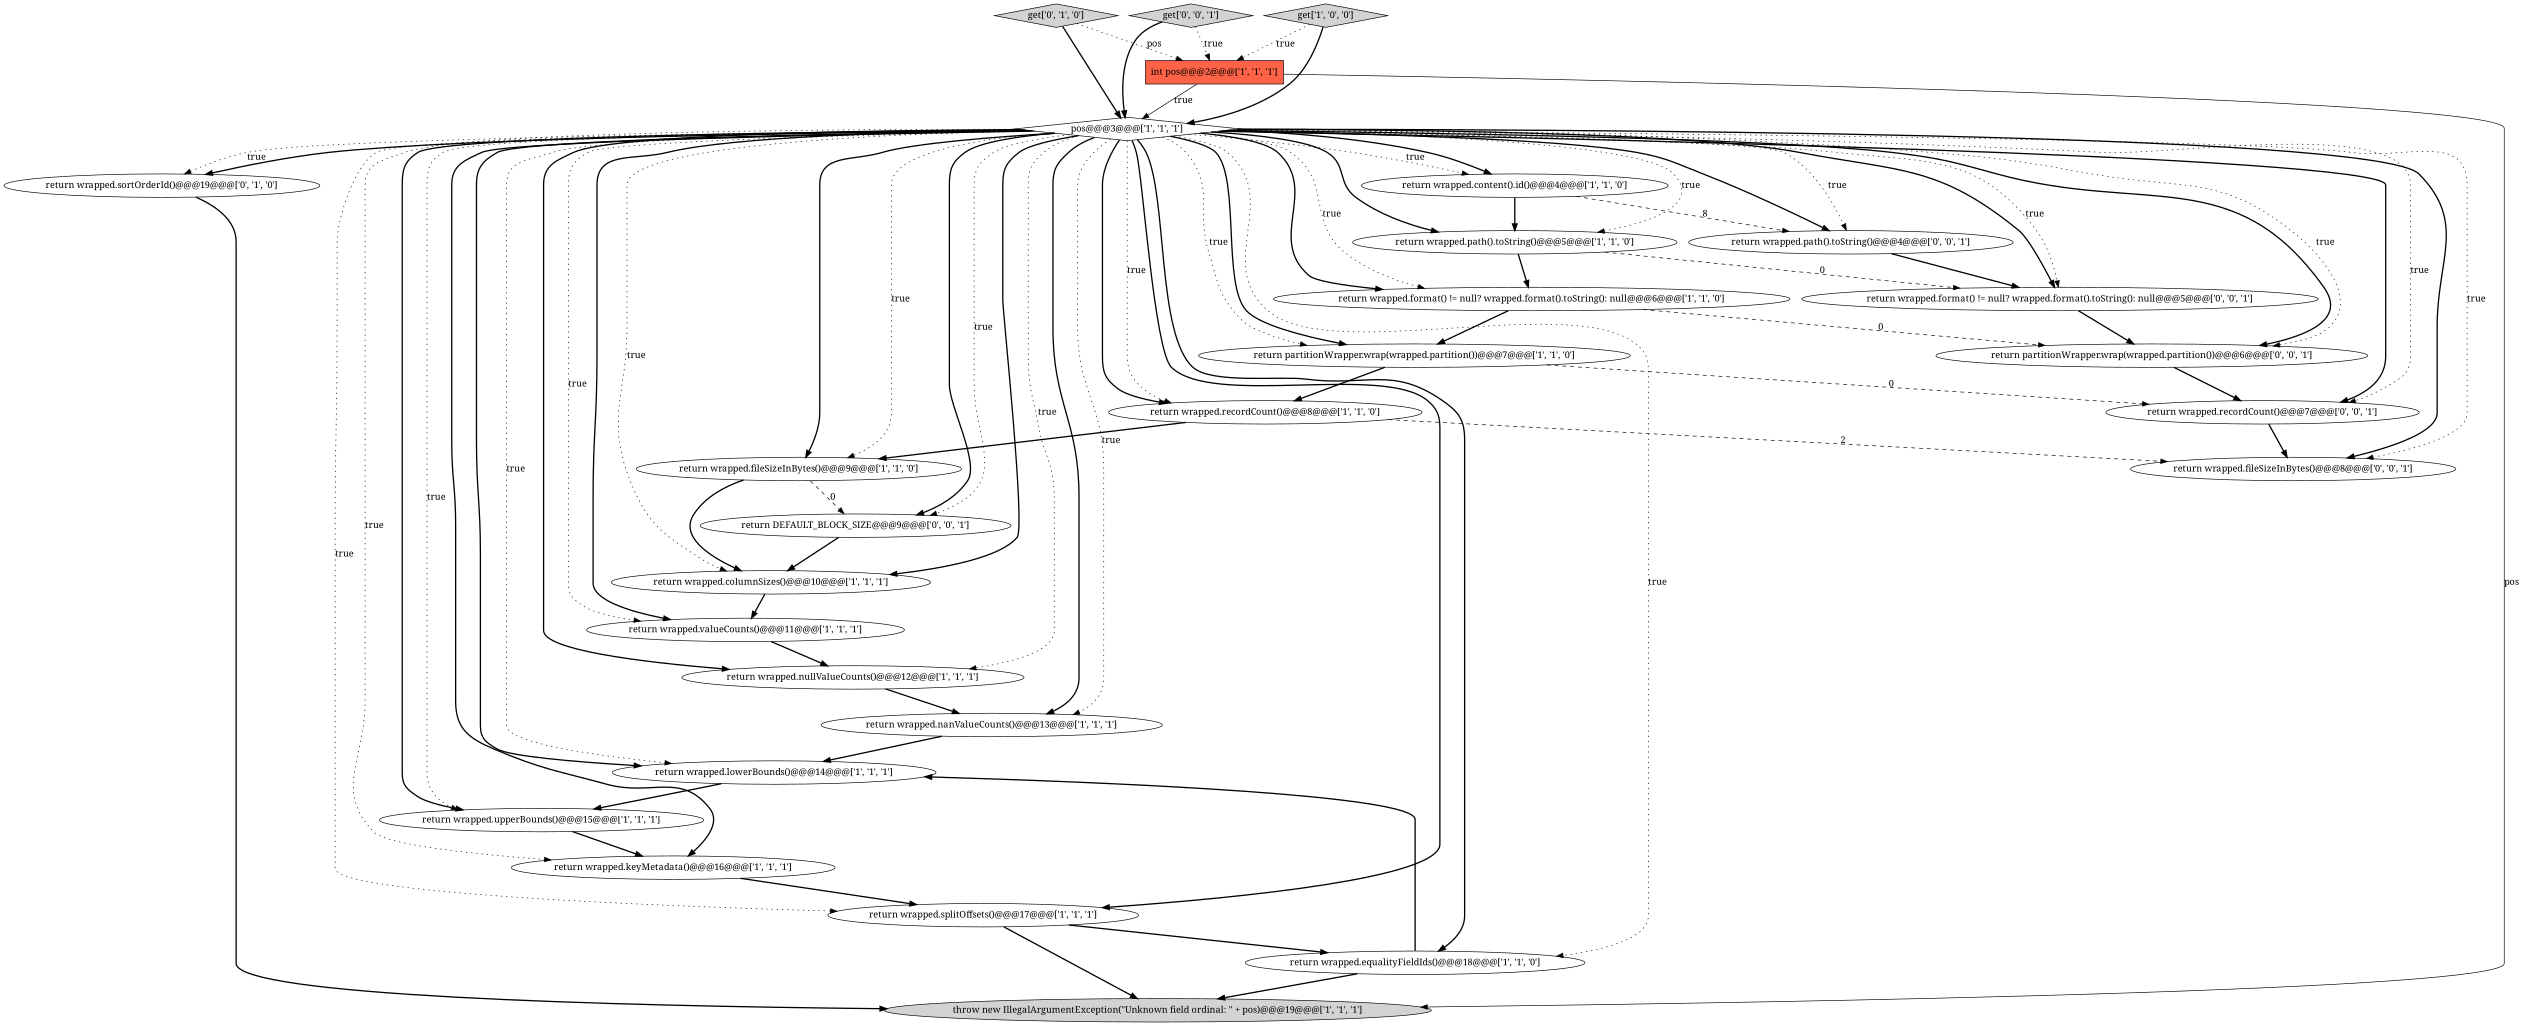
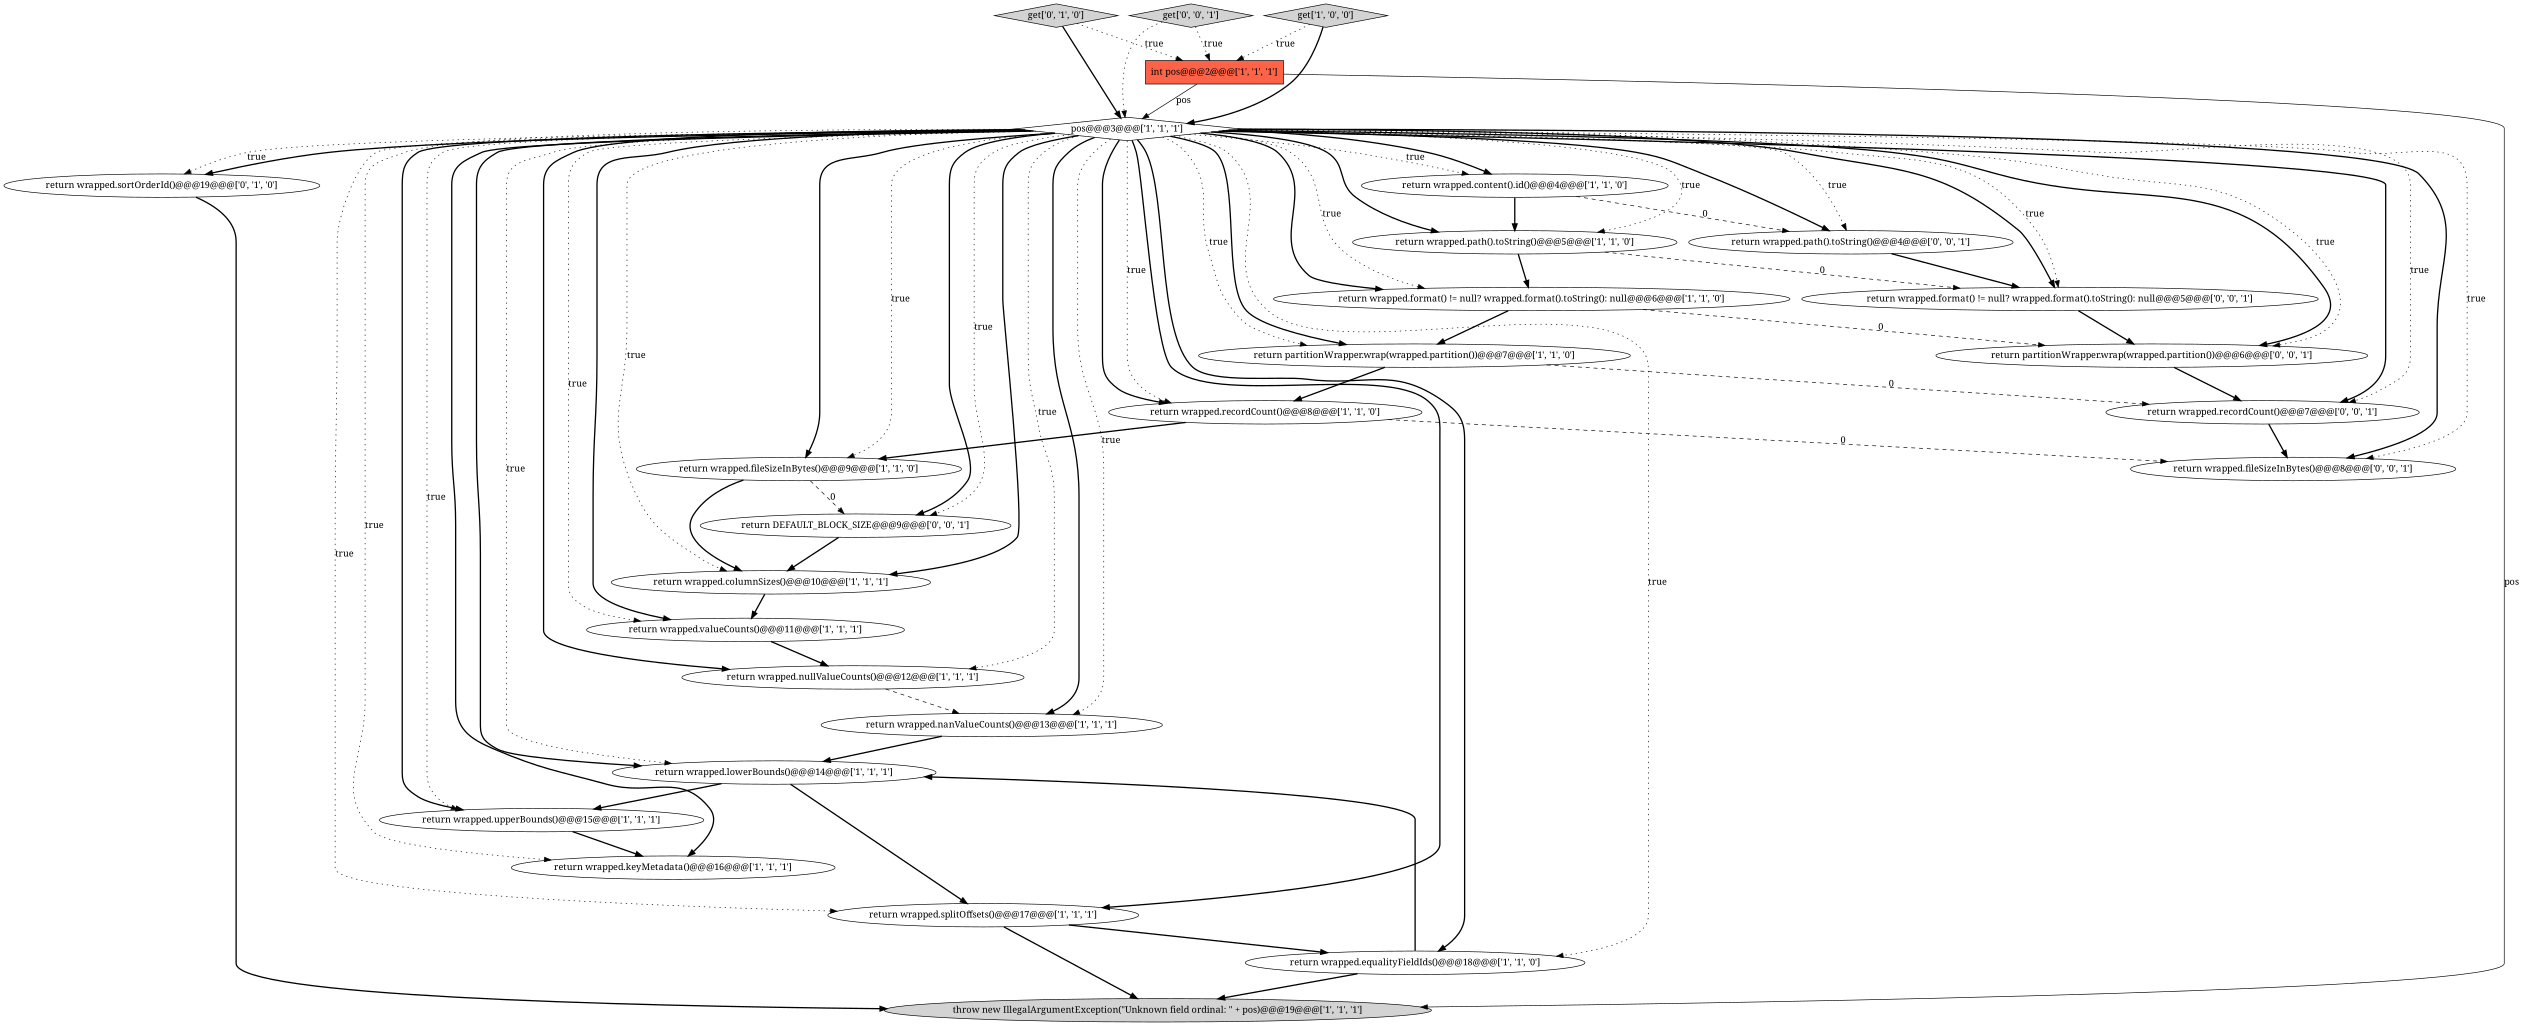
(1154, 44) -> (1154, 44)
(1127, 58) -> (1127, 58)
(1184, 101) -> (1184, 101)
(1705, 214) -> (1705, 214)
(1843, 441) -> (1843, 441)
(919, 700) -> (919, 700)
(825, 891) -> (876, 842)
